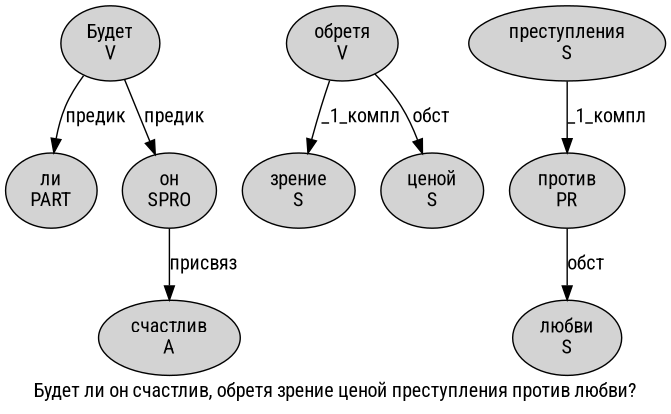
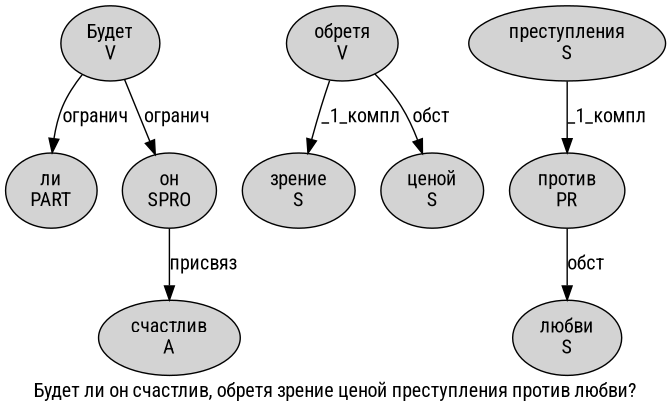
(96, 117) -> (96, 117)
(174, 117) -> (177, 117)
